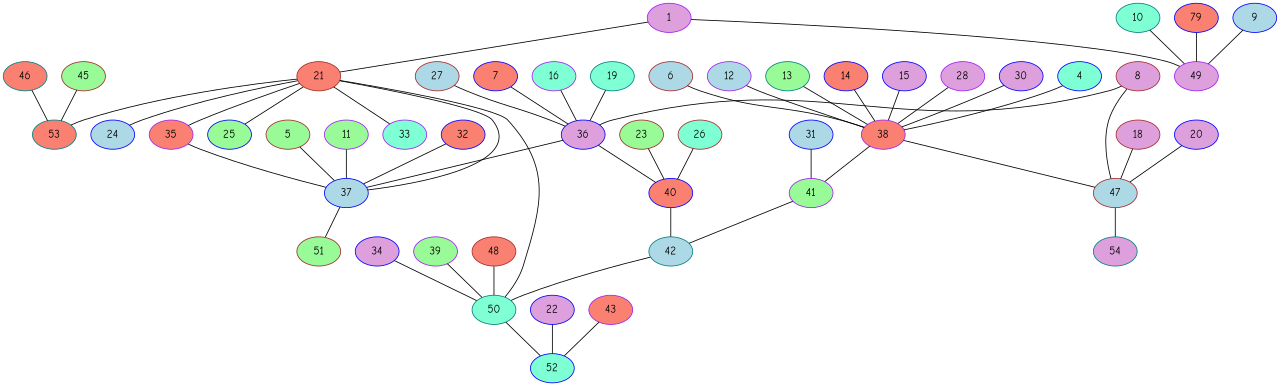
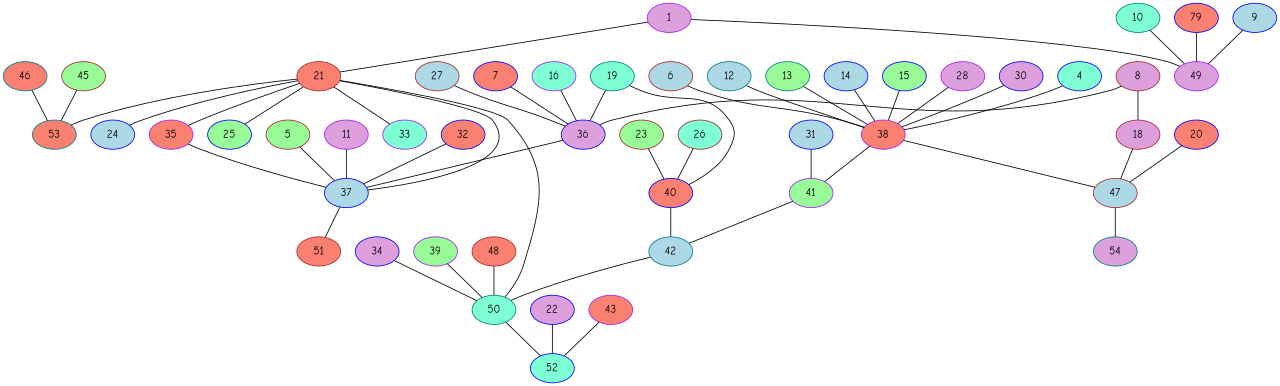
(729, 76) -> (729, 76)
(846, 76) -> (846, 76)
(904, 76) -> (904, 76)
(1107, 131) -> (1138, 106)
(346, 135) -> (346, 135)
(1196, 135) -> (1196, 135)
(627, 164) -> (722, 112)
(319, 251) -> (319, 251)
